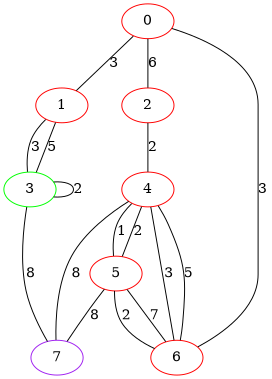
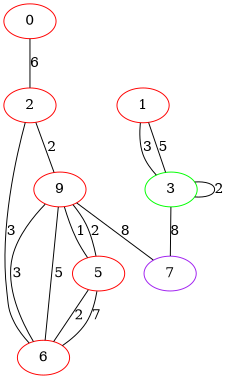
(105, 63) -> none
(258, 178) -> (6, 235)
(148, 189) -> (60, 189)
(85, 315) -> none
